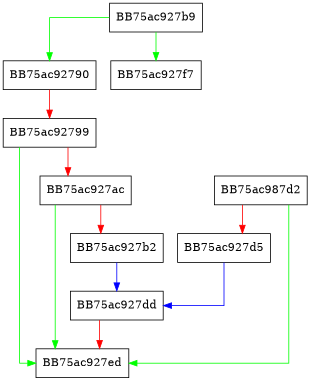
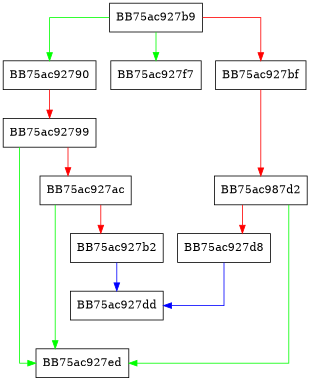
none -> (261, 75)
(224, 248) -> (224, 248)
(100, 330) -> none
